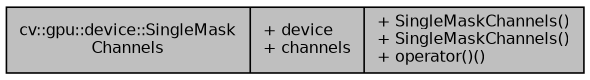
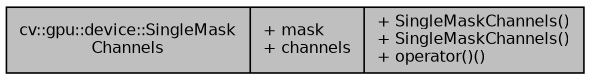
(298, 30) -> (294, 30)
